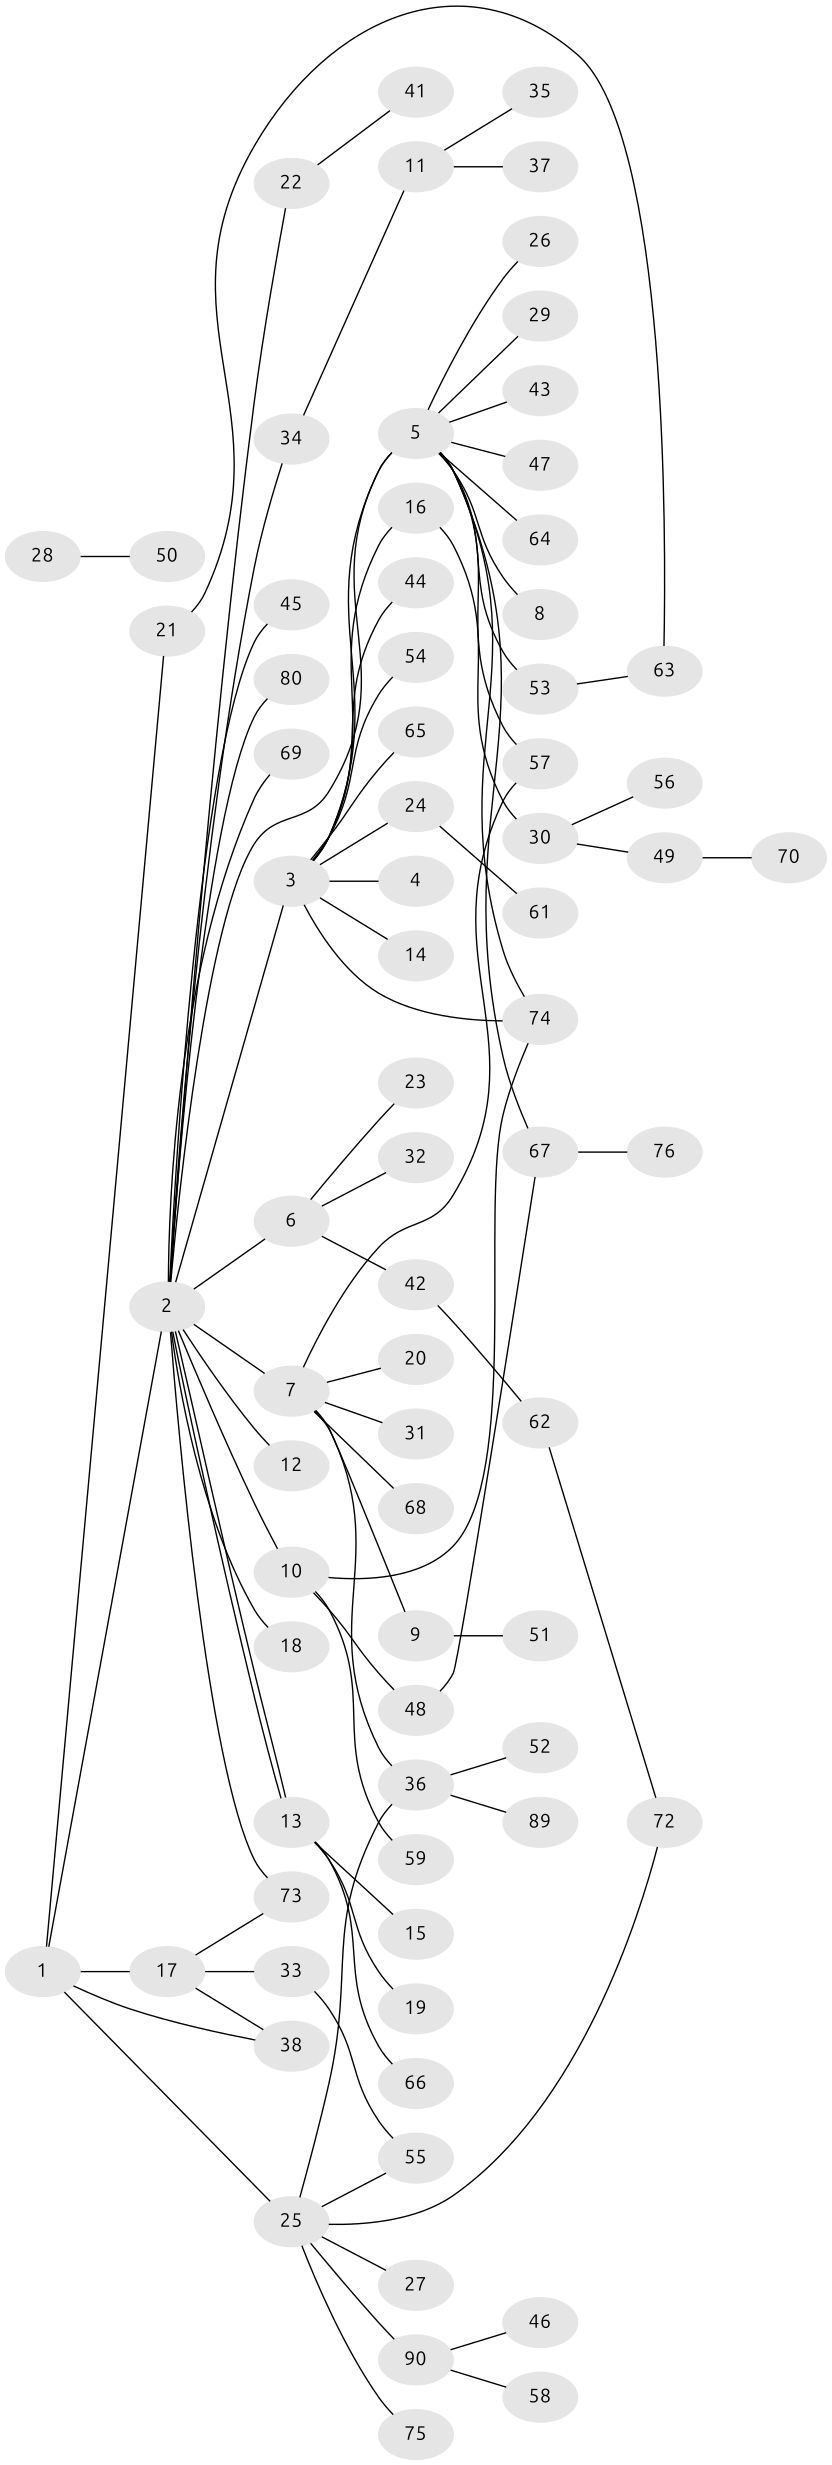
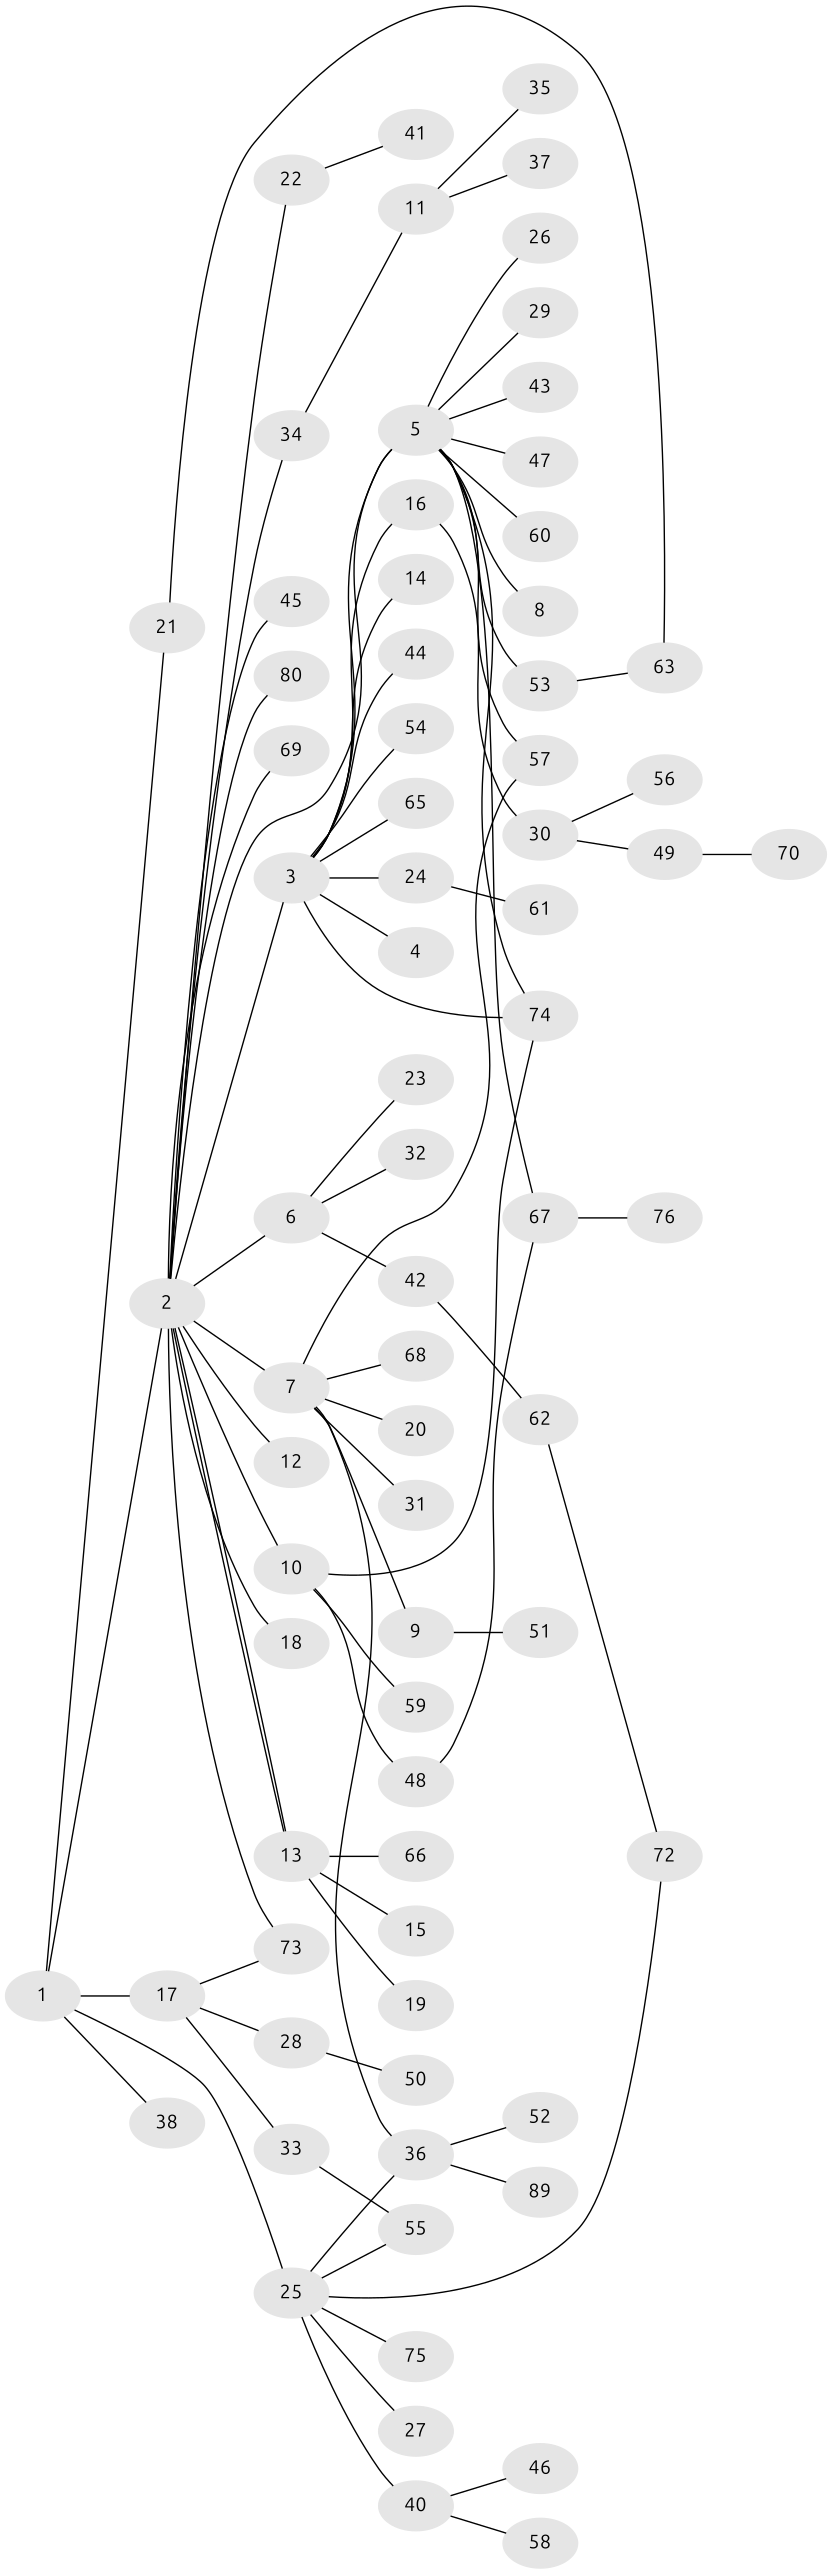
(540, 540) -> (540, 537)
(229, 2009) -> (229, 2019)
(416, 2360) -> (416, 2506)
